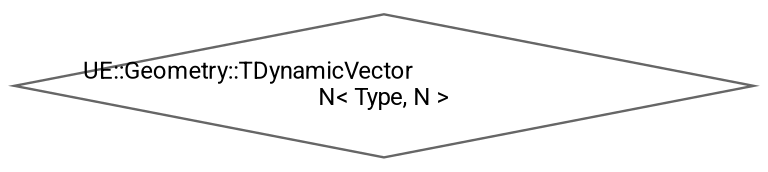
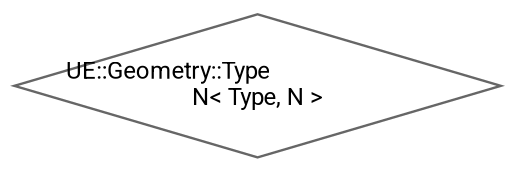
(384, 86) -> (258, 86)
